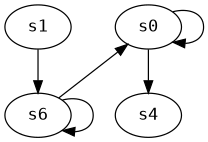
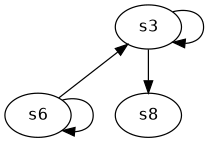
(38, 27) -> none
(148, 27) -> (148, 27)
(148, 115) -> (148, 115)
